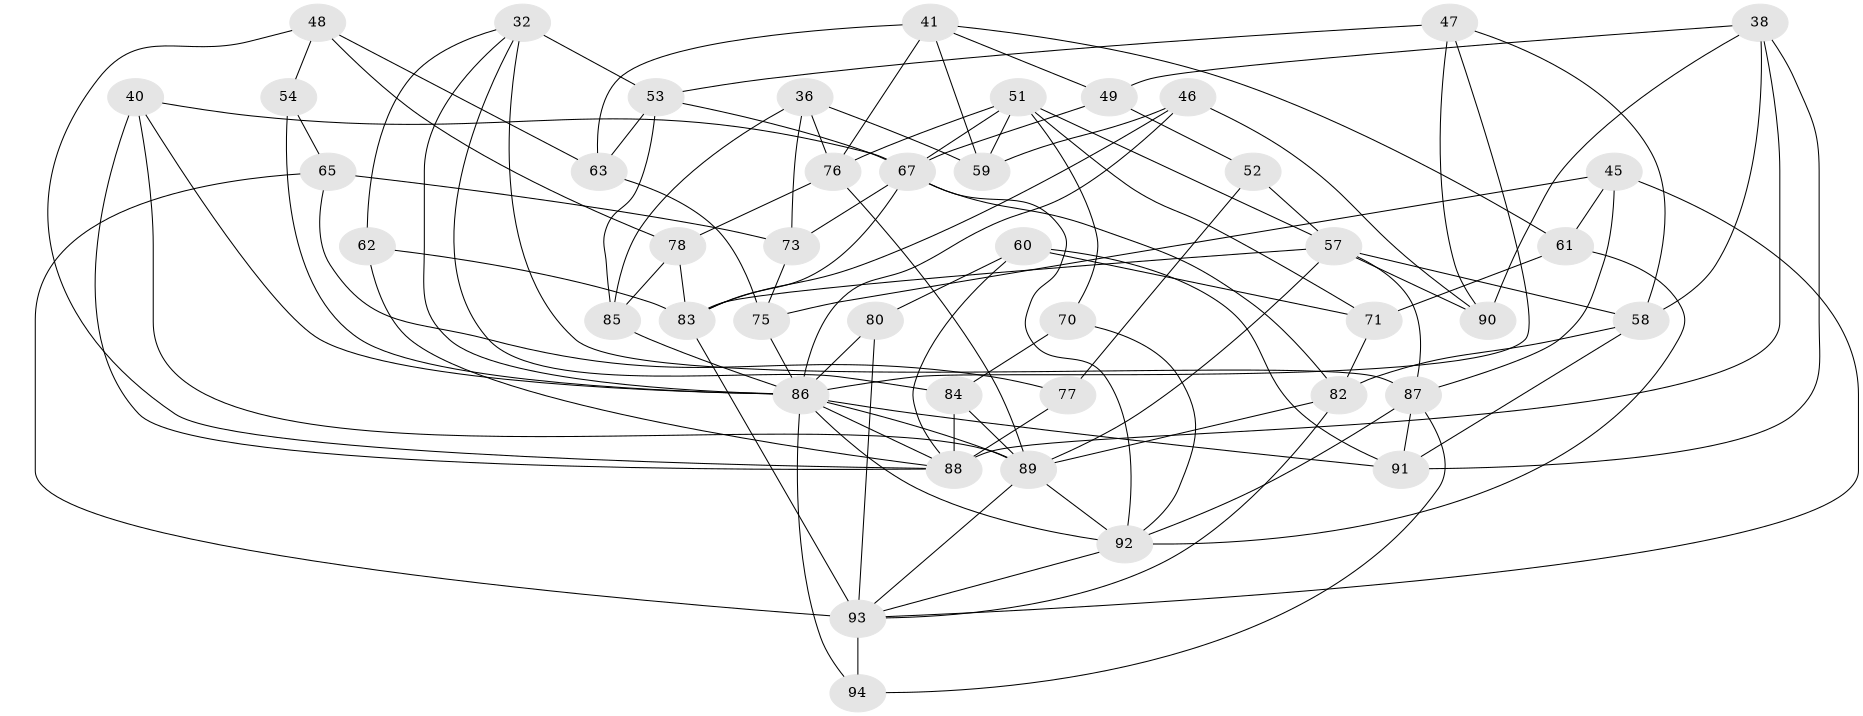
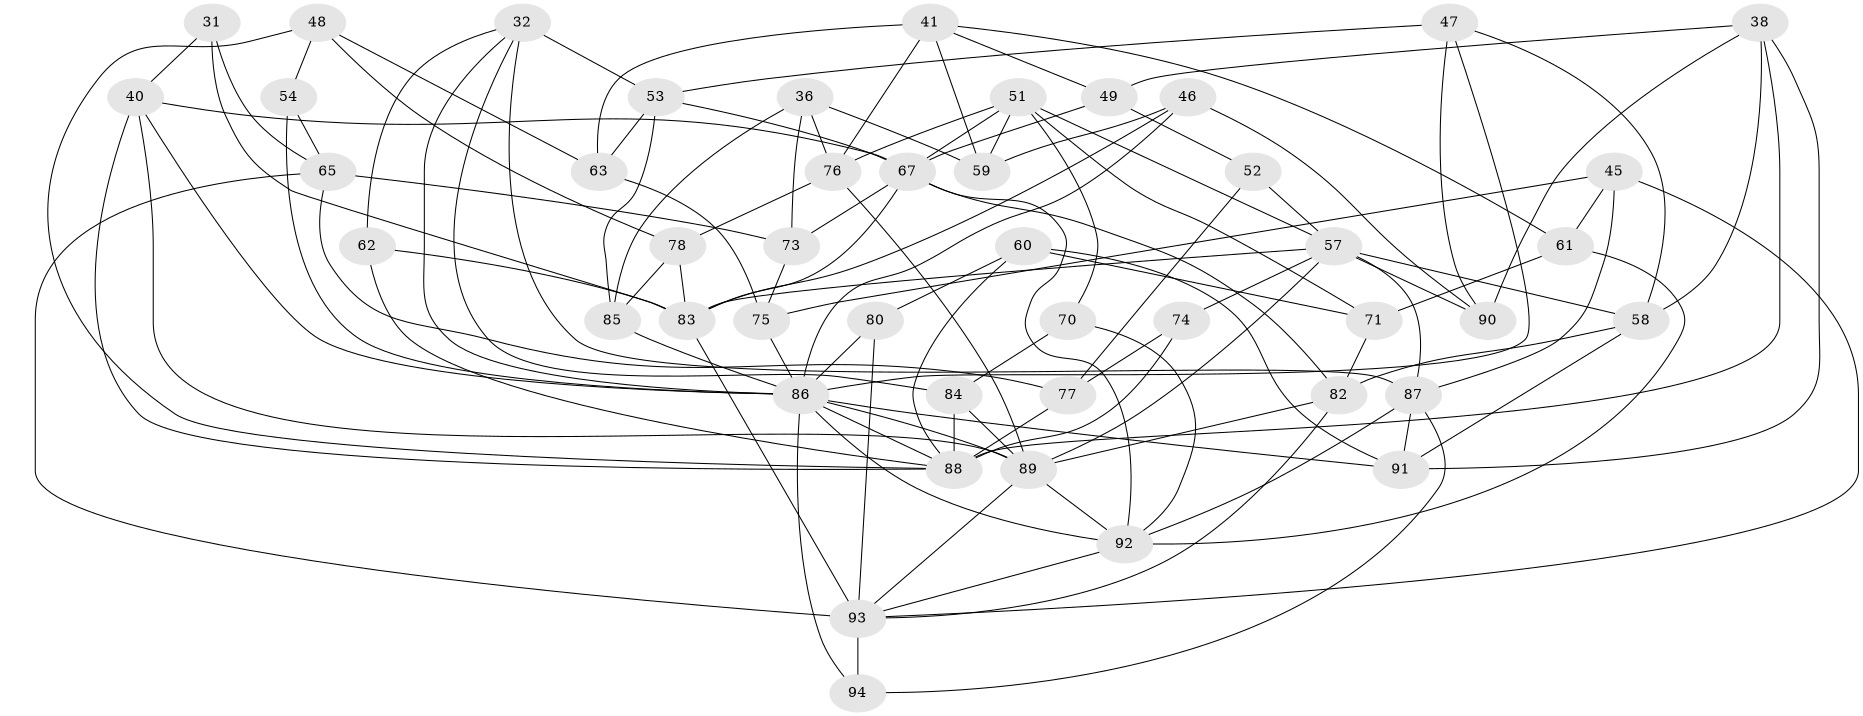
none -> (212, 23)
none -> (1182, 321)
